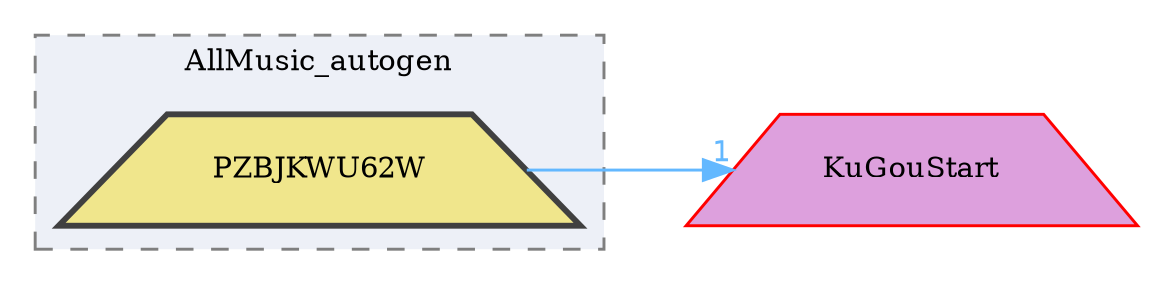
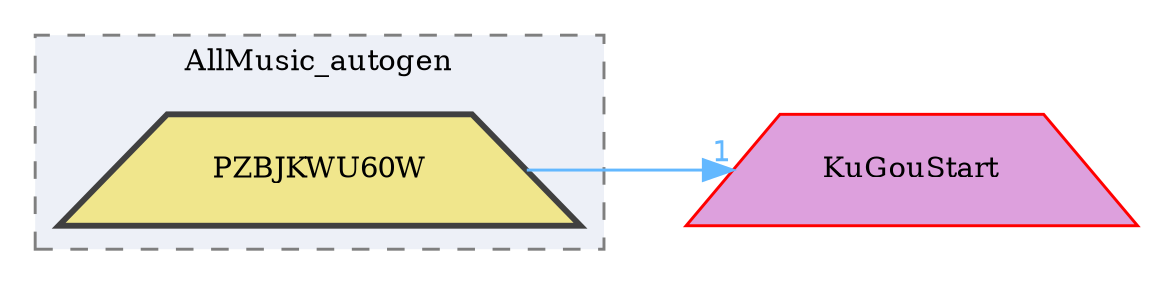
(320, 170) -> (320, 170)
